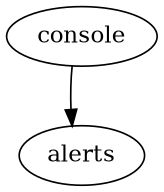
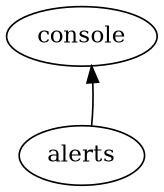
(71, 88) -> (93, 105)
